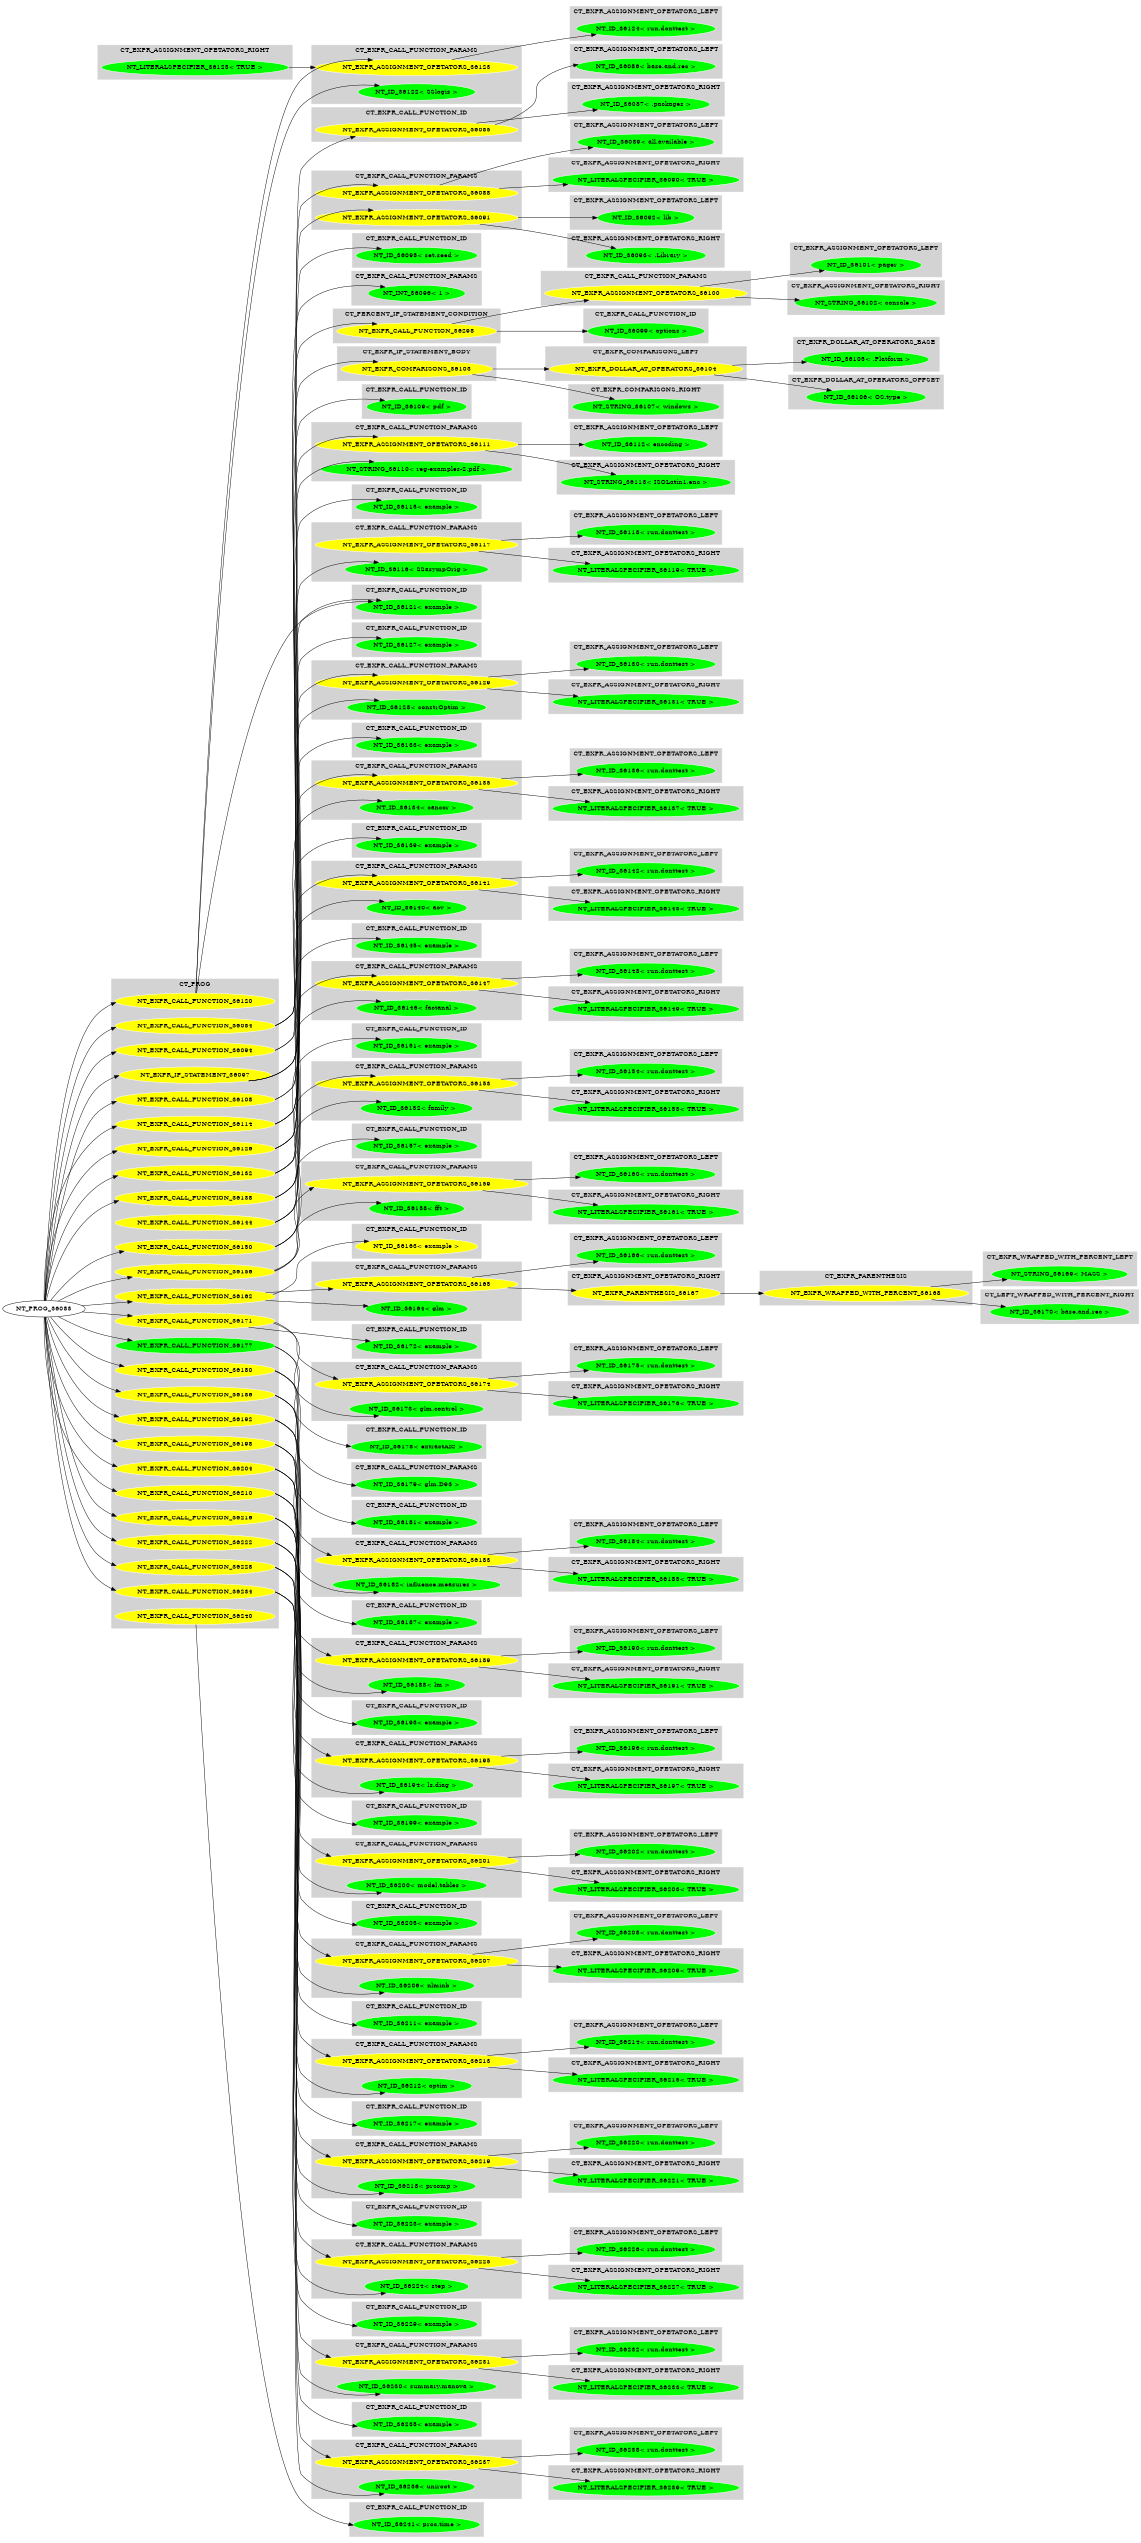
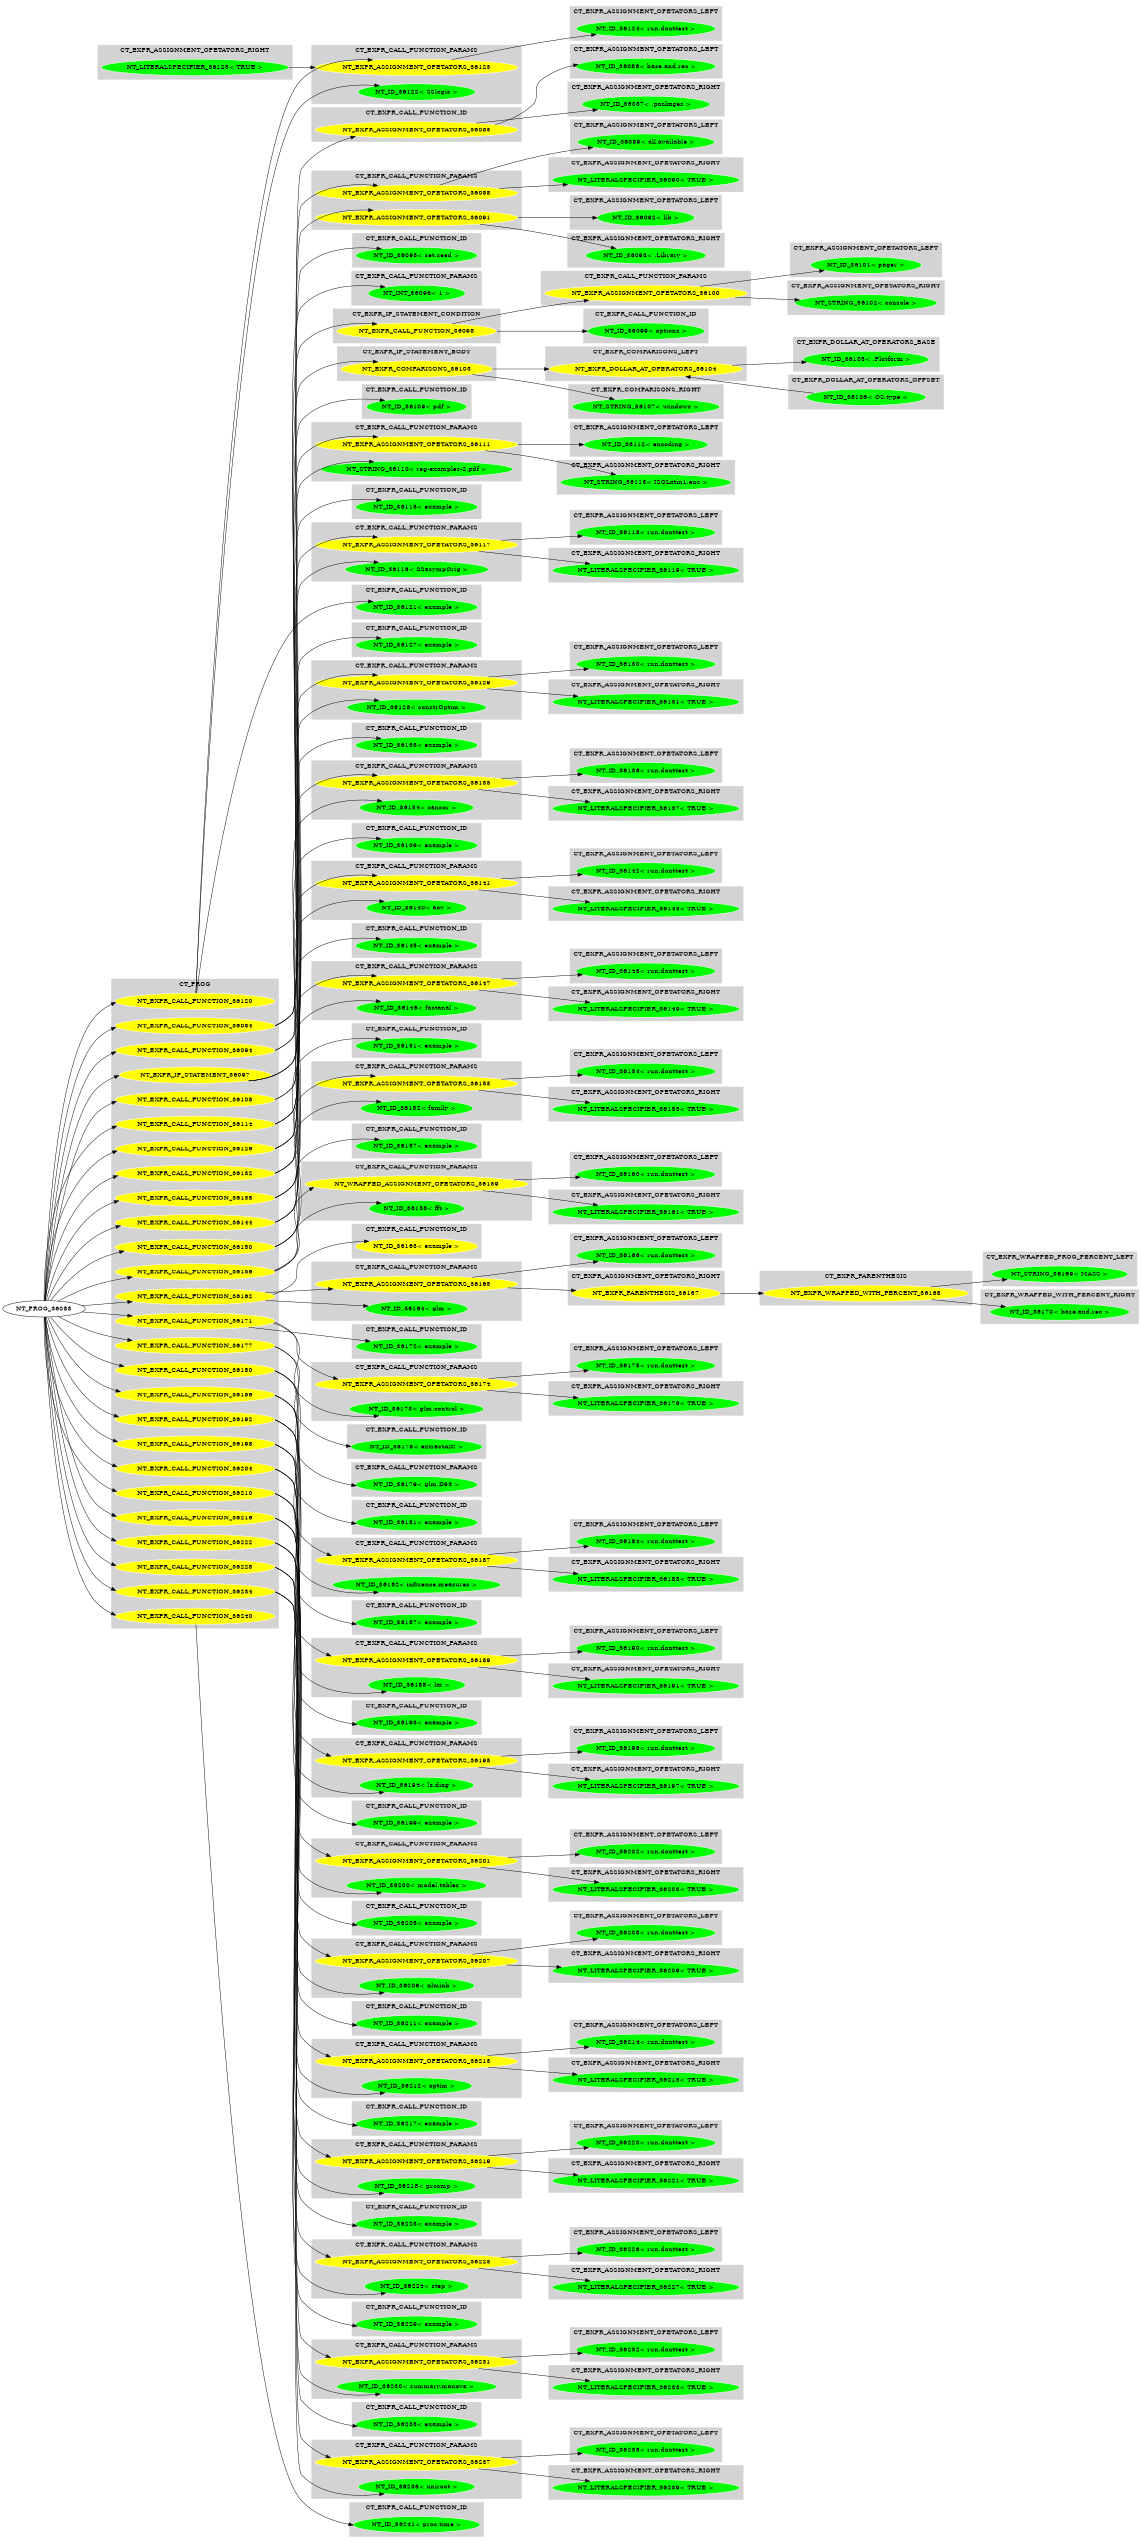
(417, 314) -> (417, 314)
(417, 331) -> (417, 331)
(771, 382) -> (752, 386)
(296, 837) -> (296, 807)
(417, 1184) -> (417, 1184)
none -> (74, 1256)
(1060, 1257) -> (1060, 1257)
(1060, 1295) -> (1060, 1295)
(195, 1346) -> (195, 1346)
none -> (57, 1472)
(417, 1560) -> (417, 1560)
